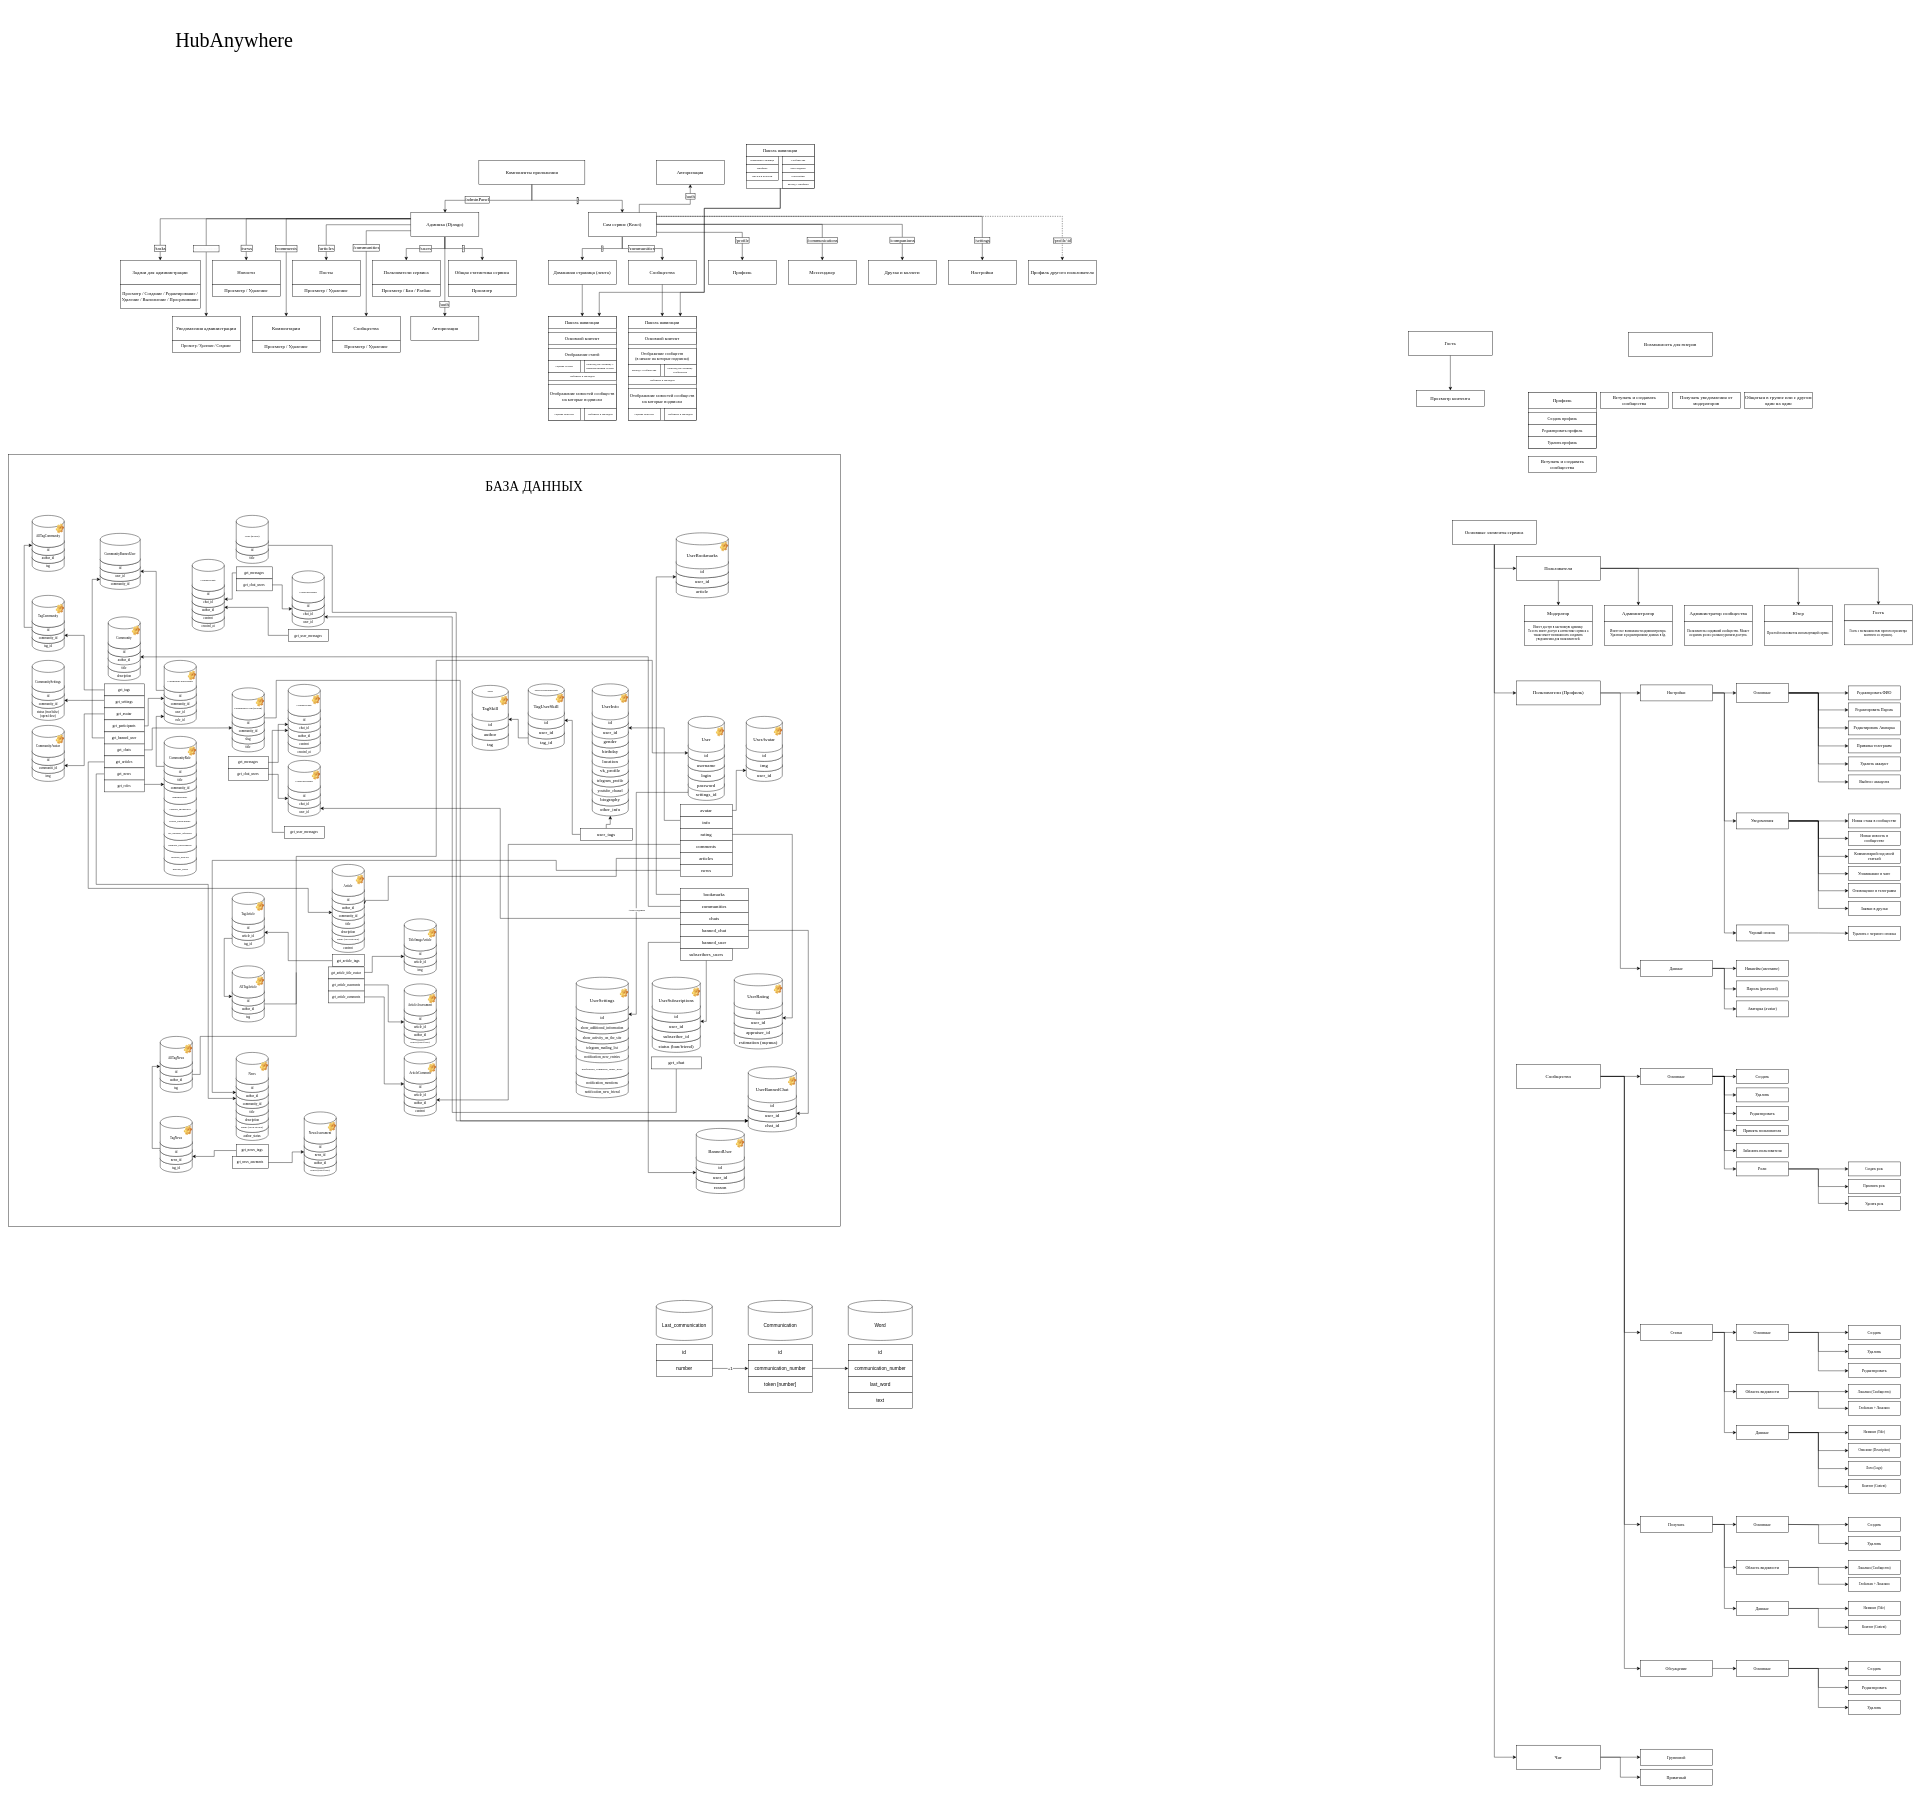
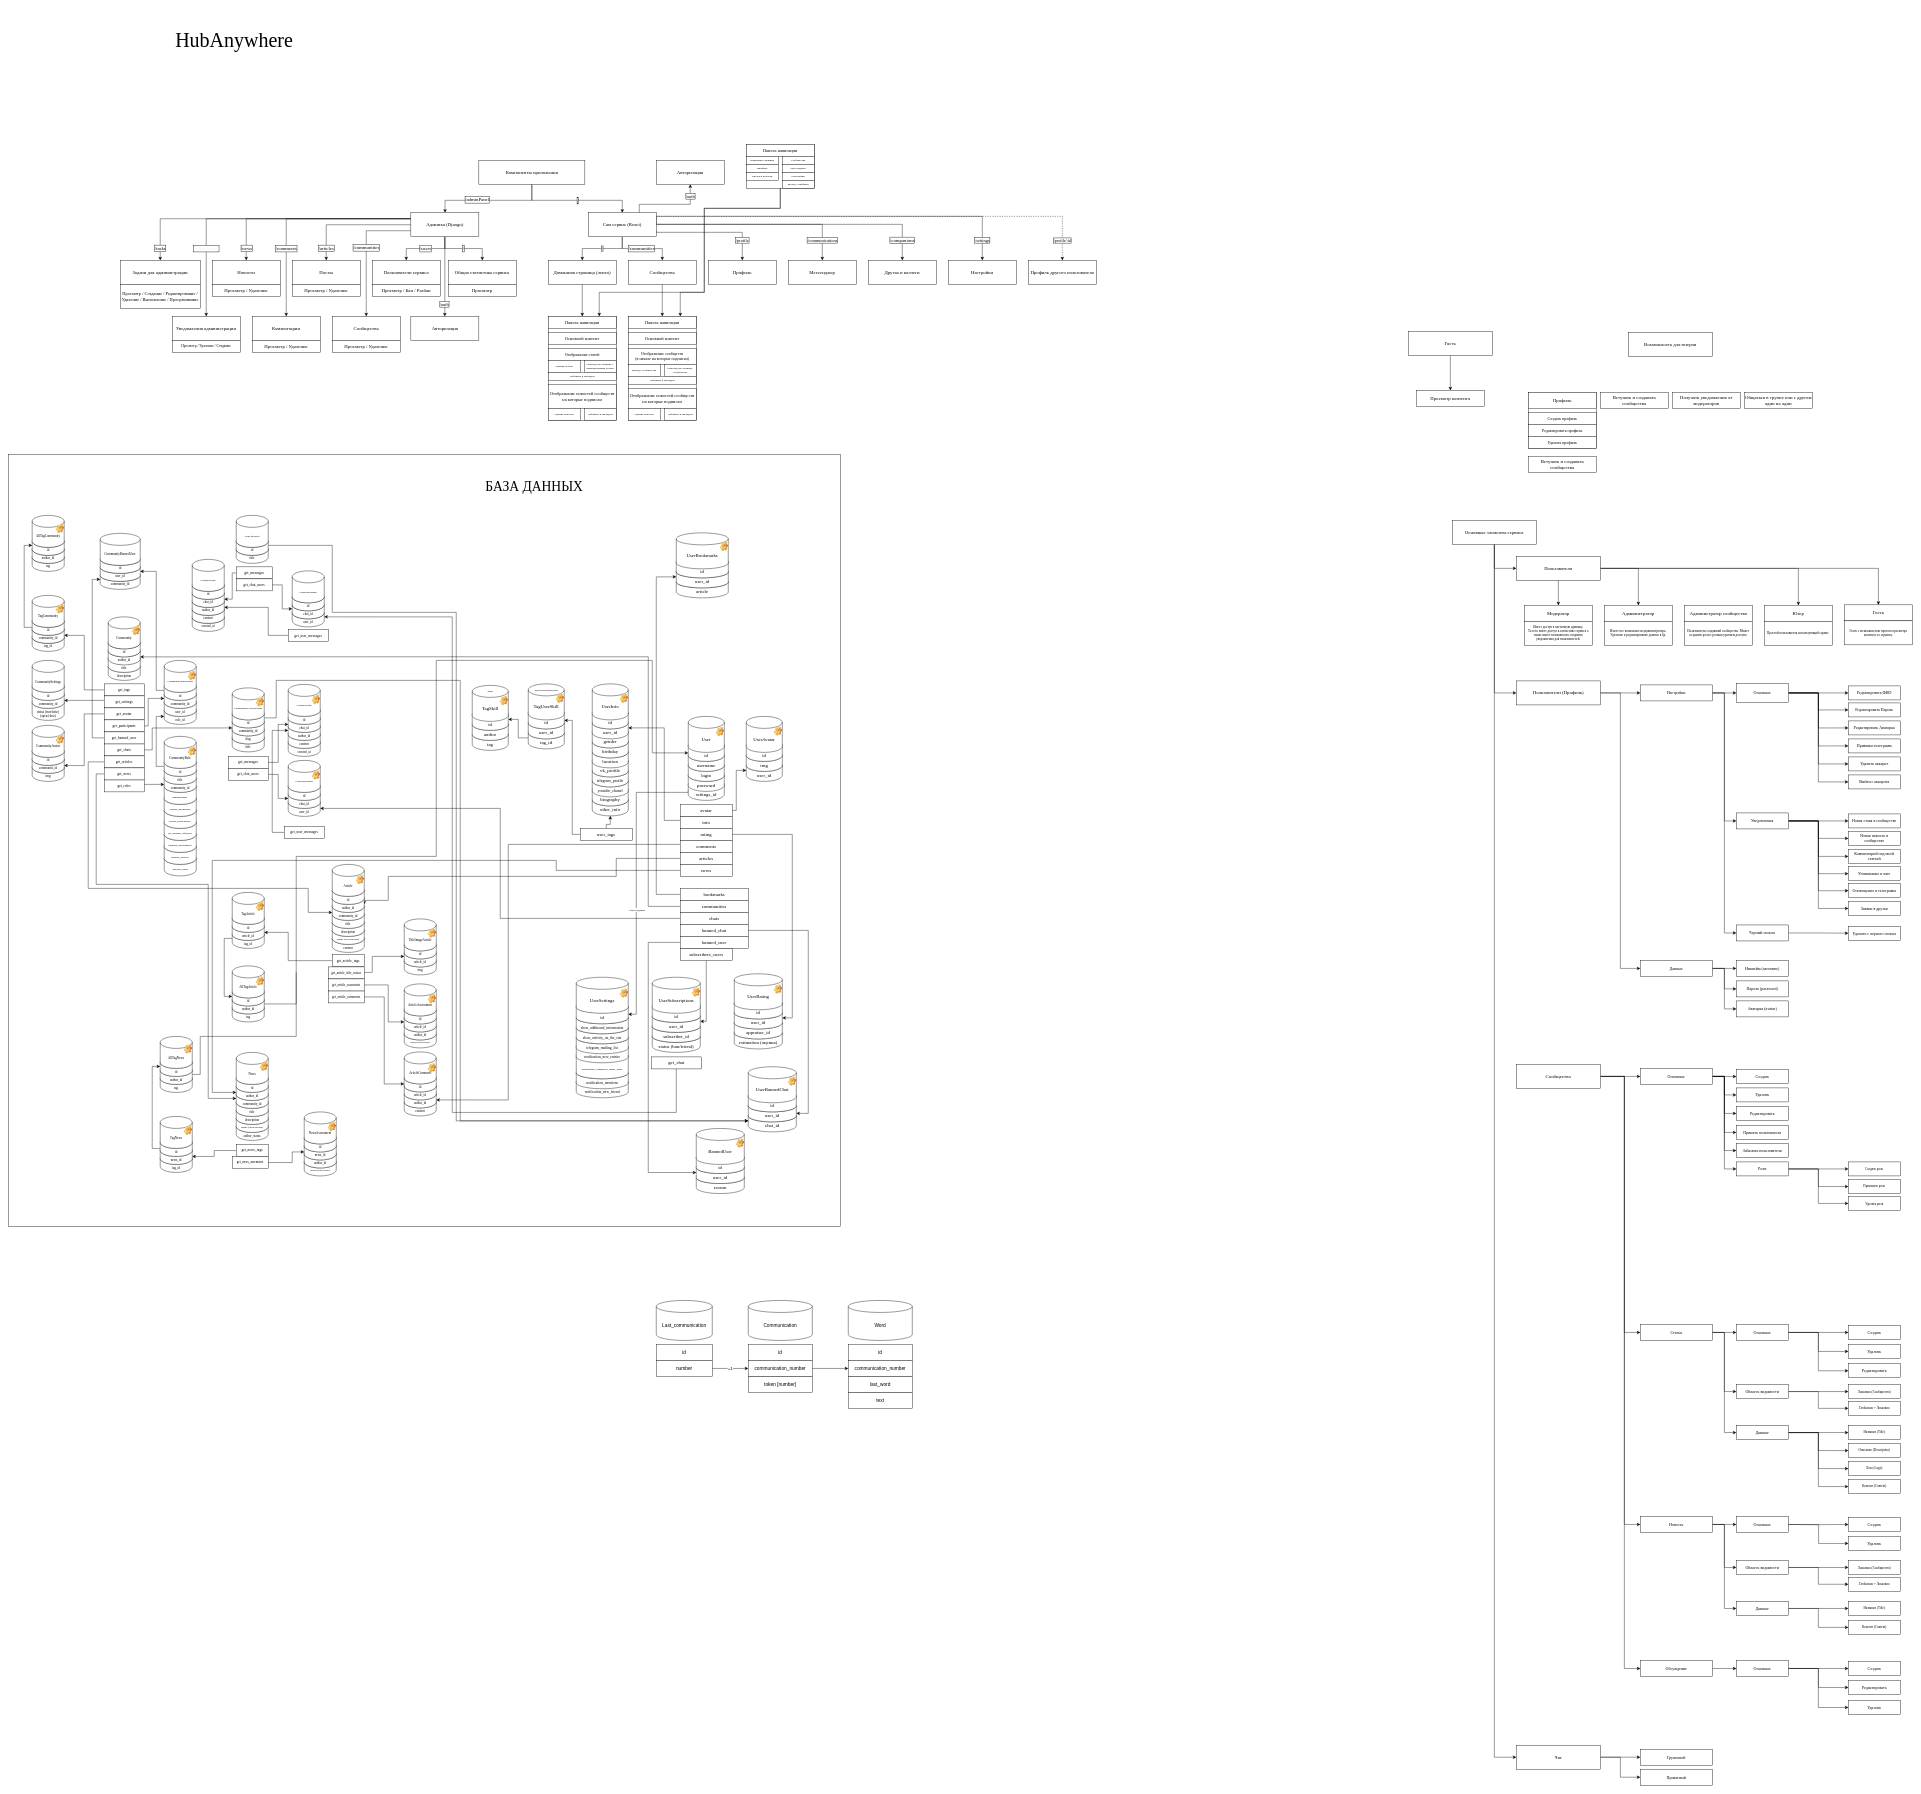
(1762, 1130) -> (1762, 1132)
(1676, 1524) -> (1676, 1524)
